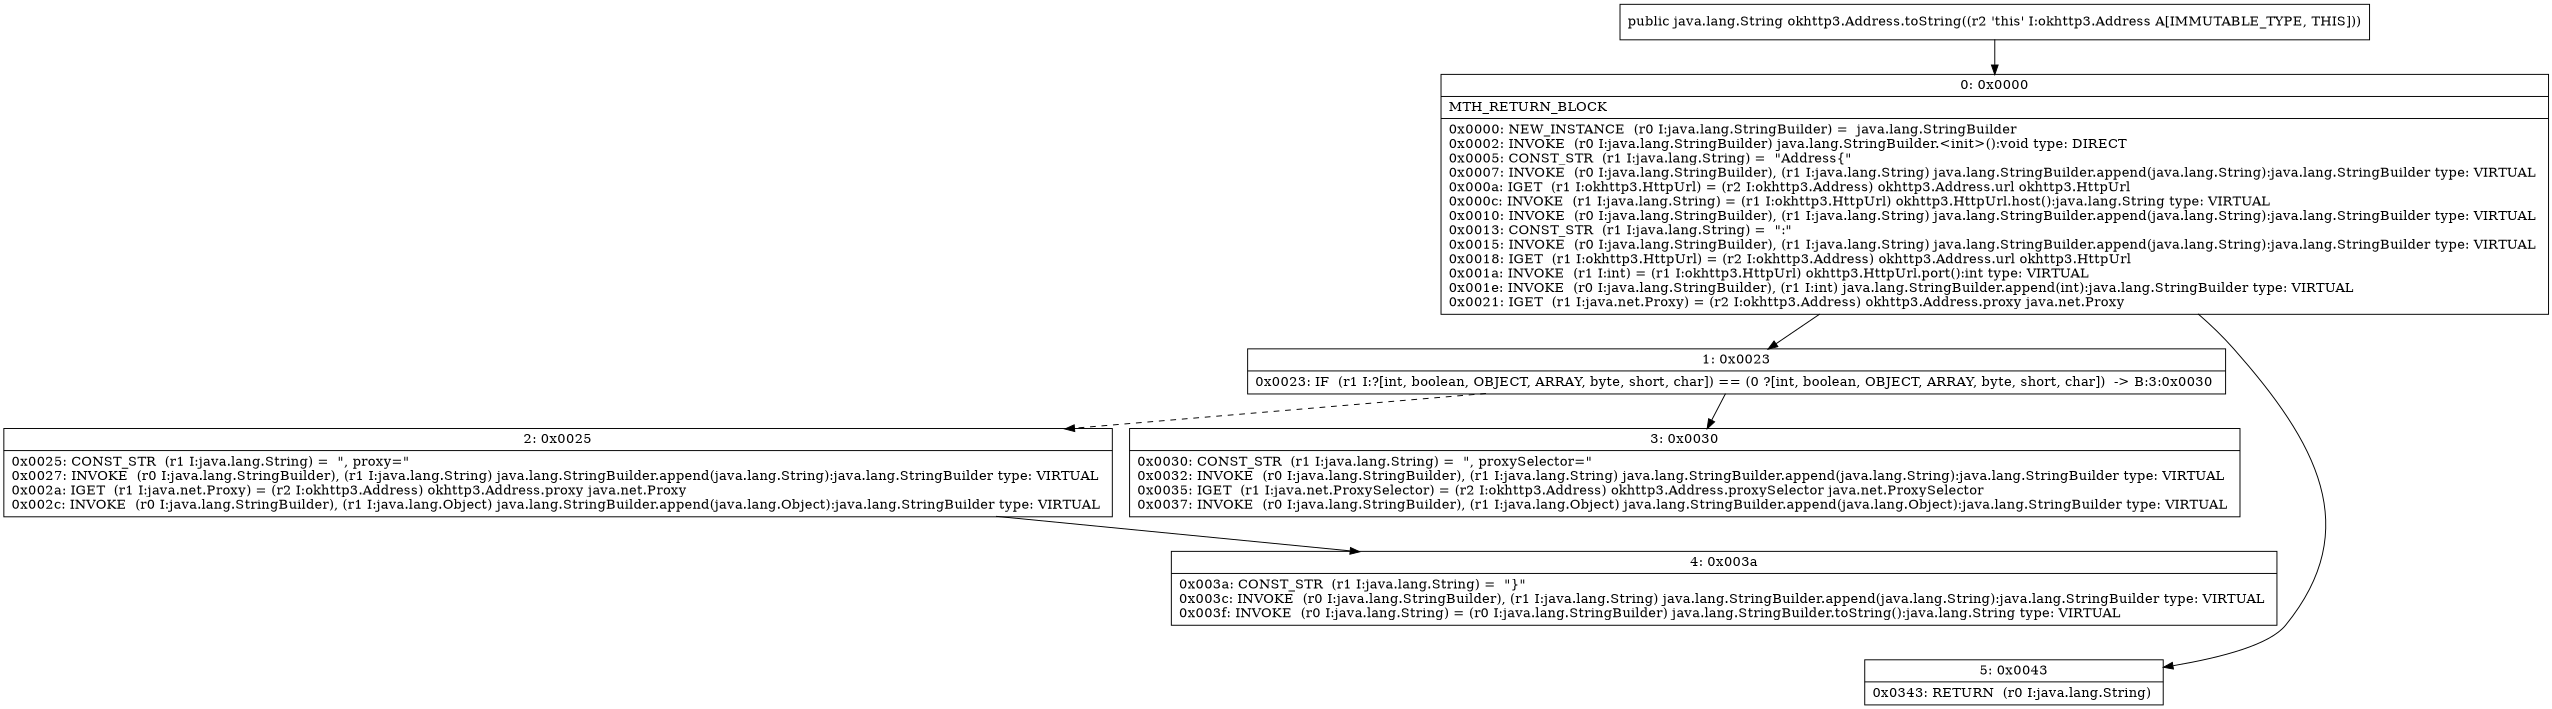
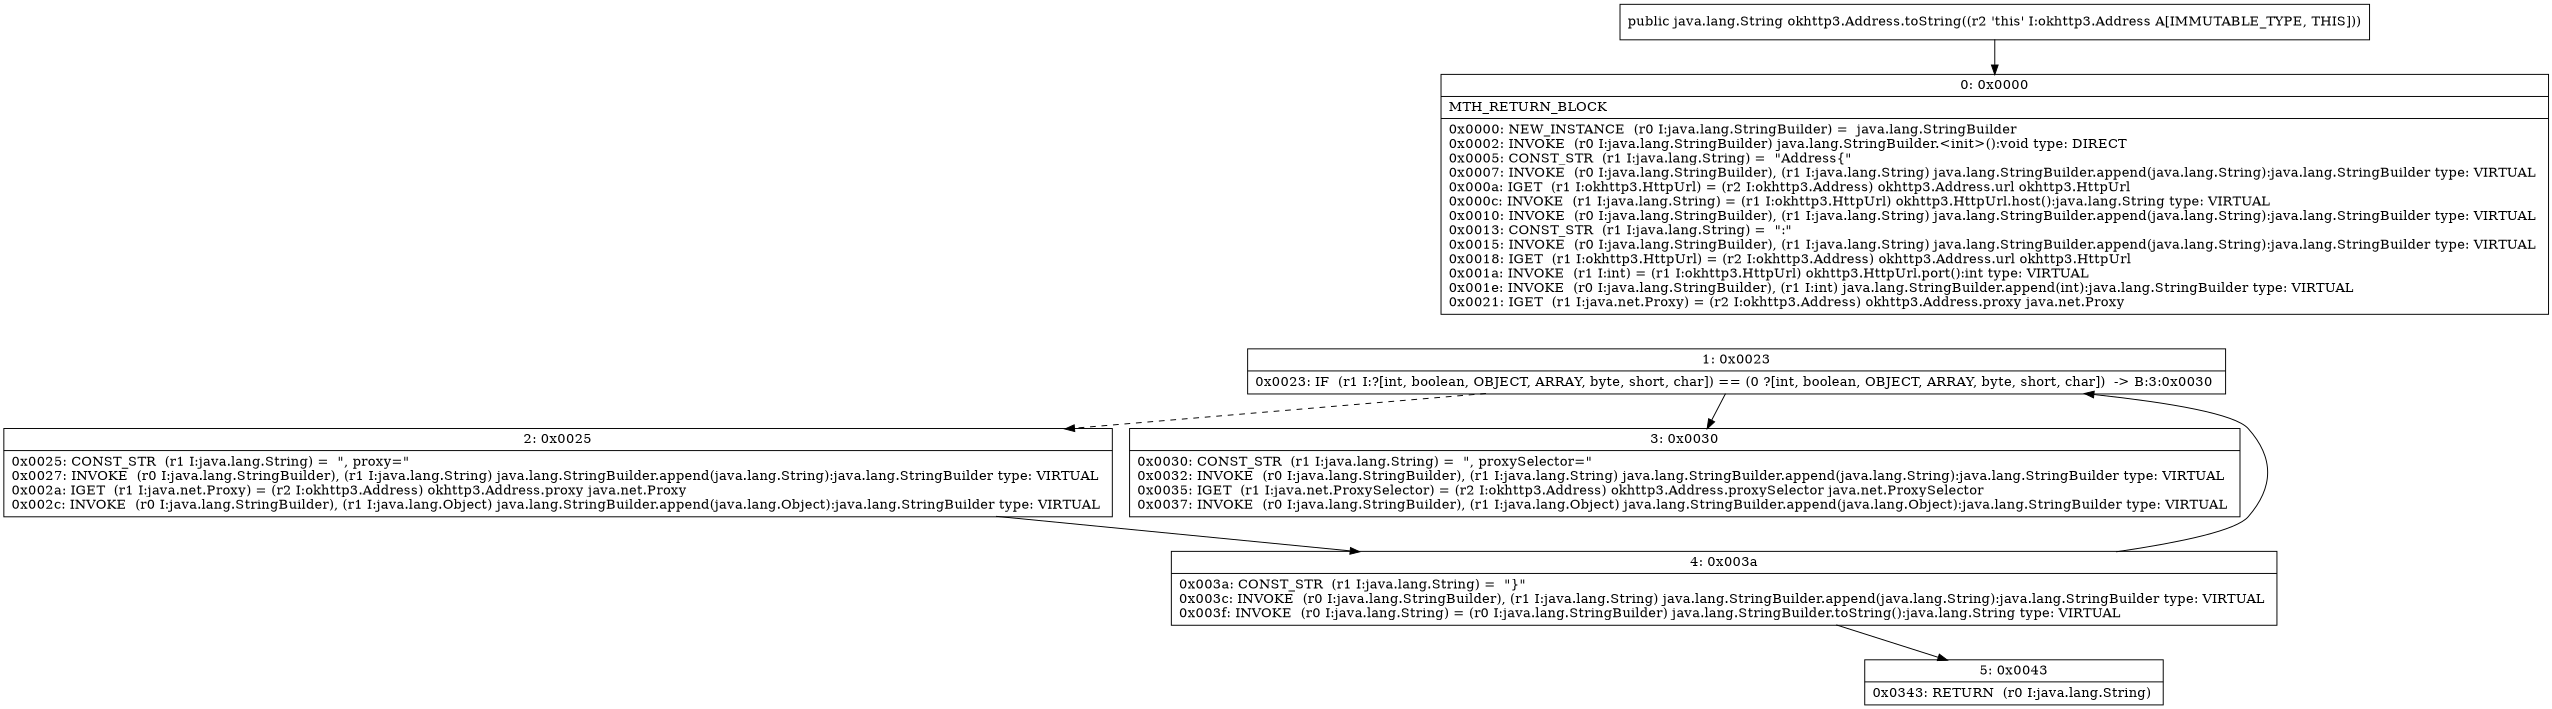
(1798, 329) -> (2267, 462)
(2325, 514) -> (1887, 641)
